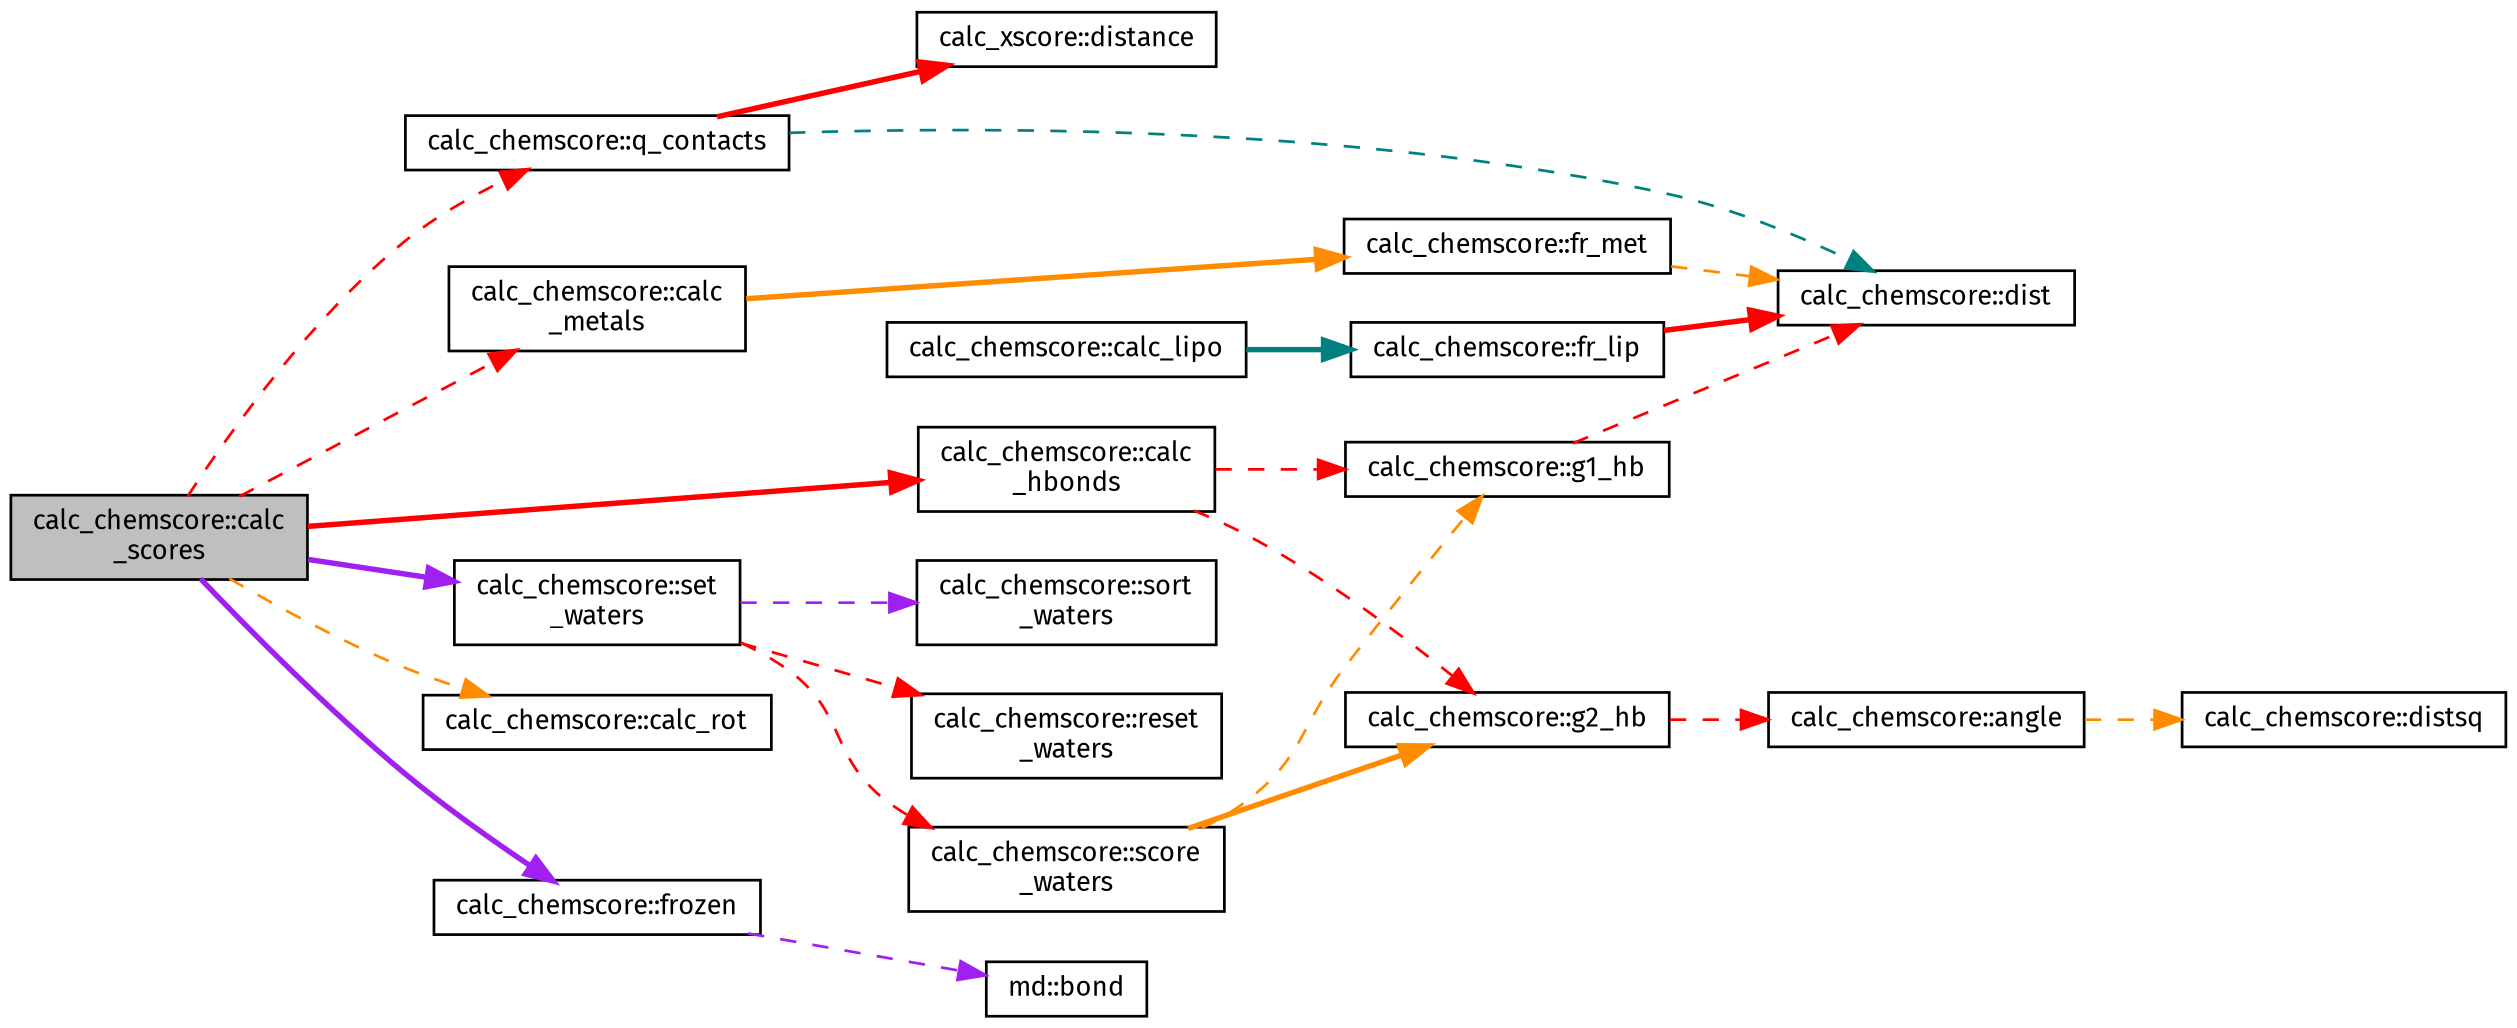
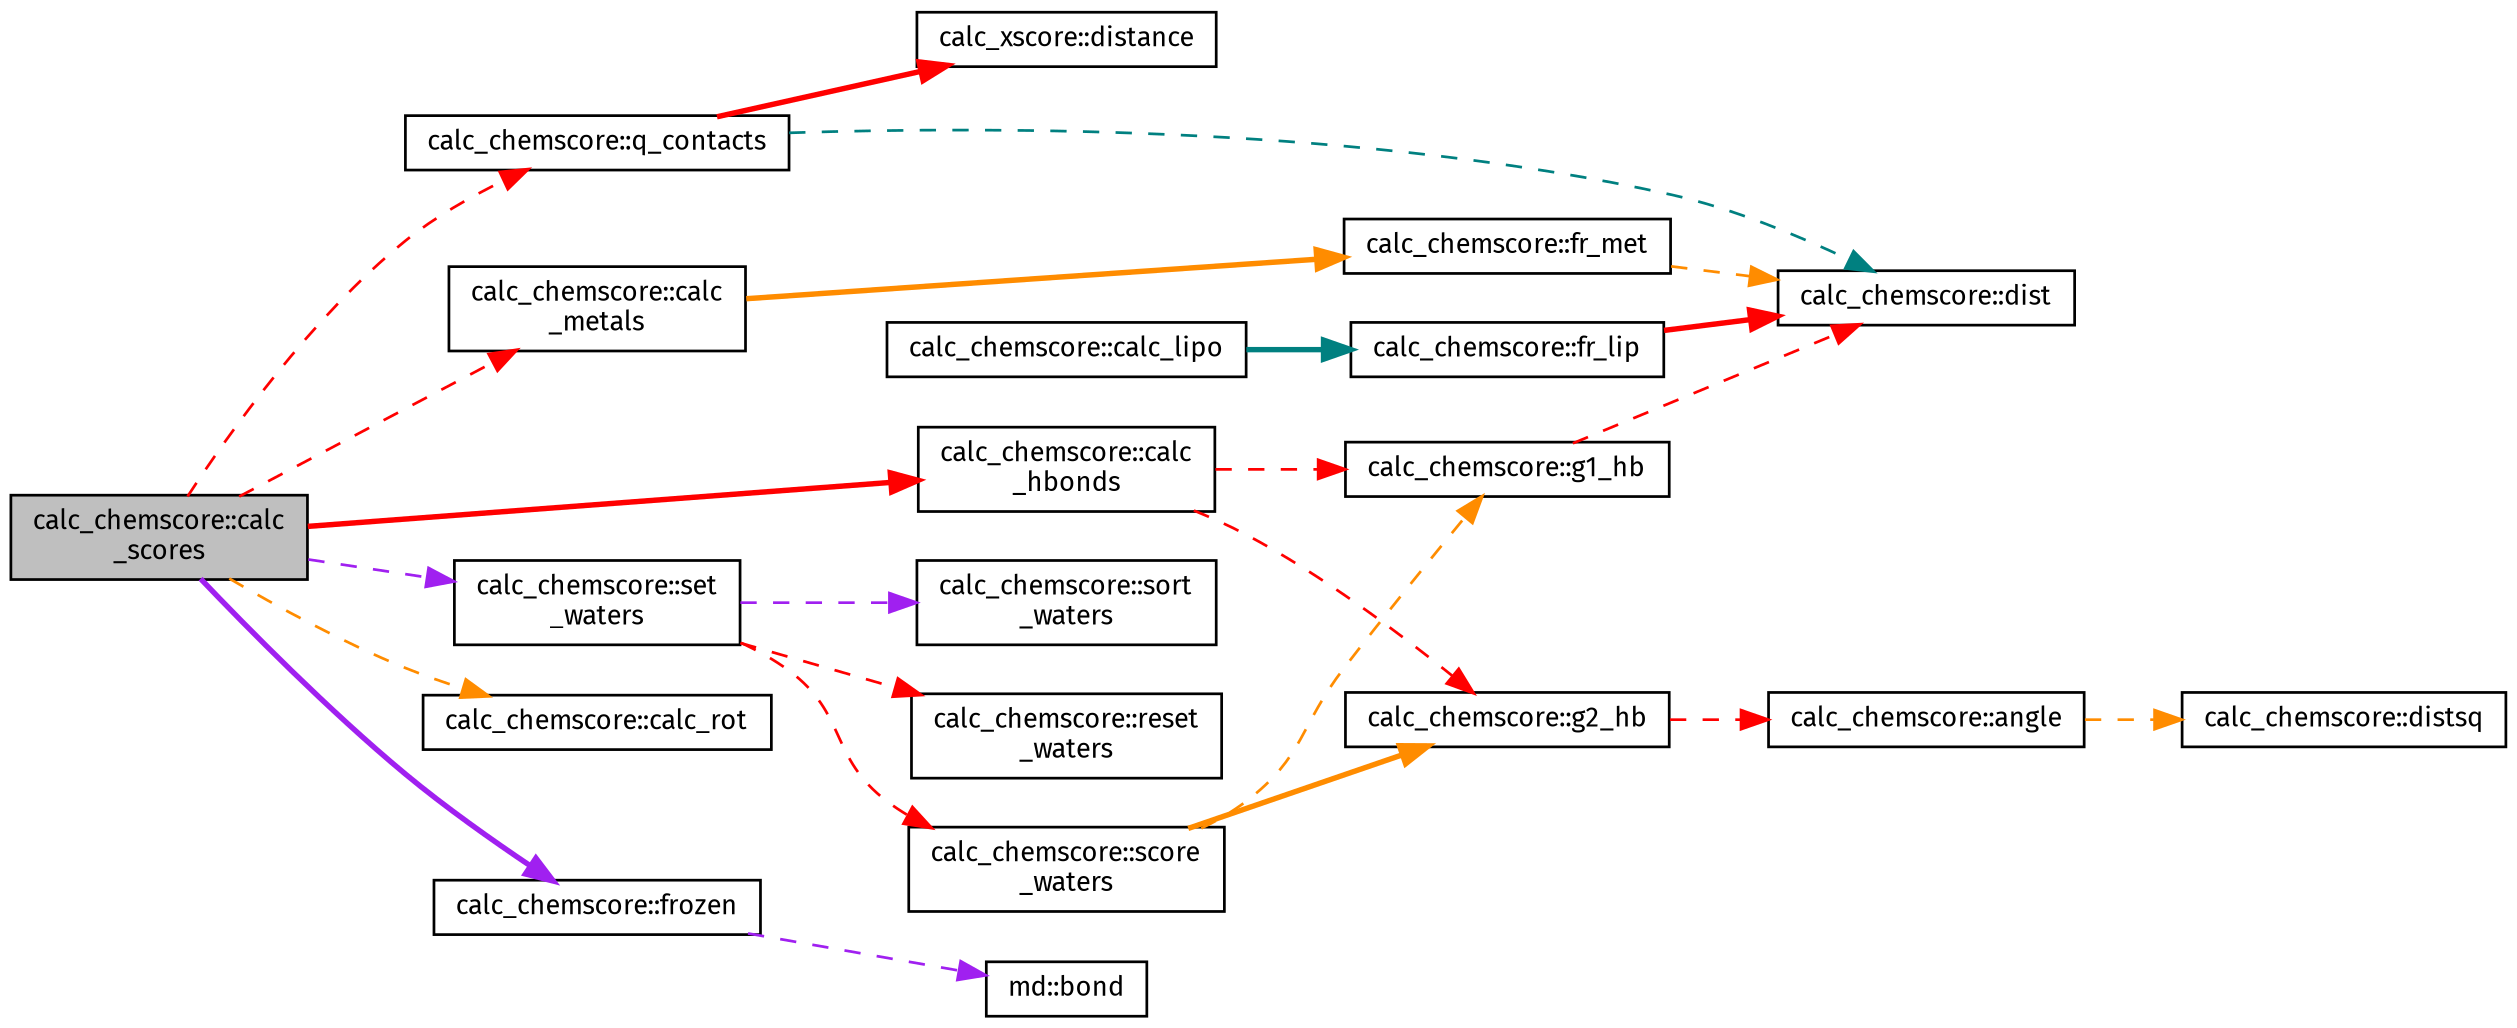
(367, 568) -> (367, 568)
